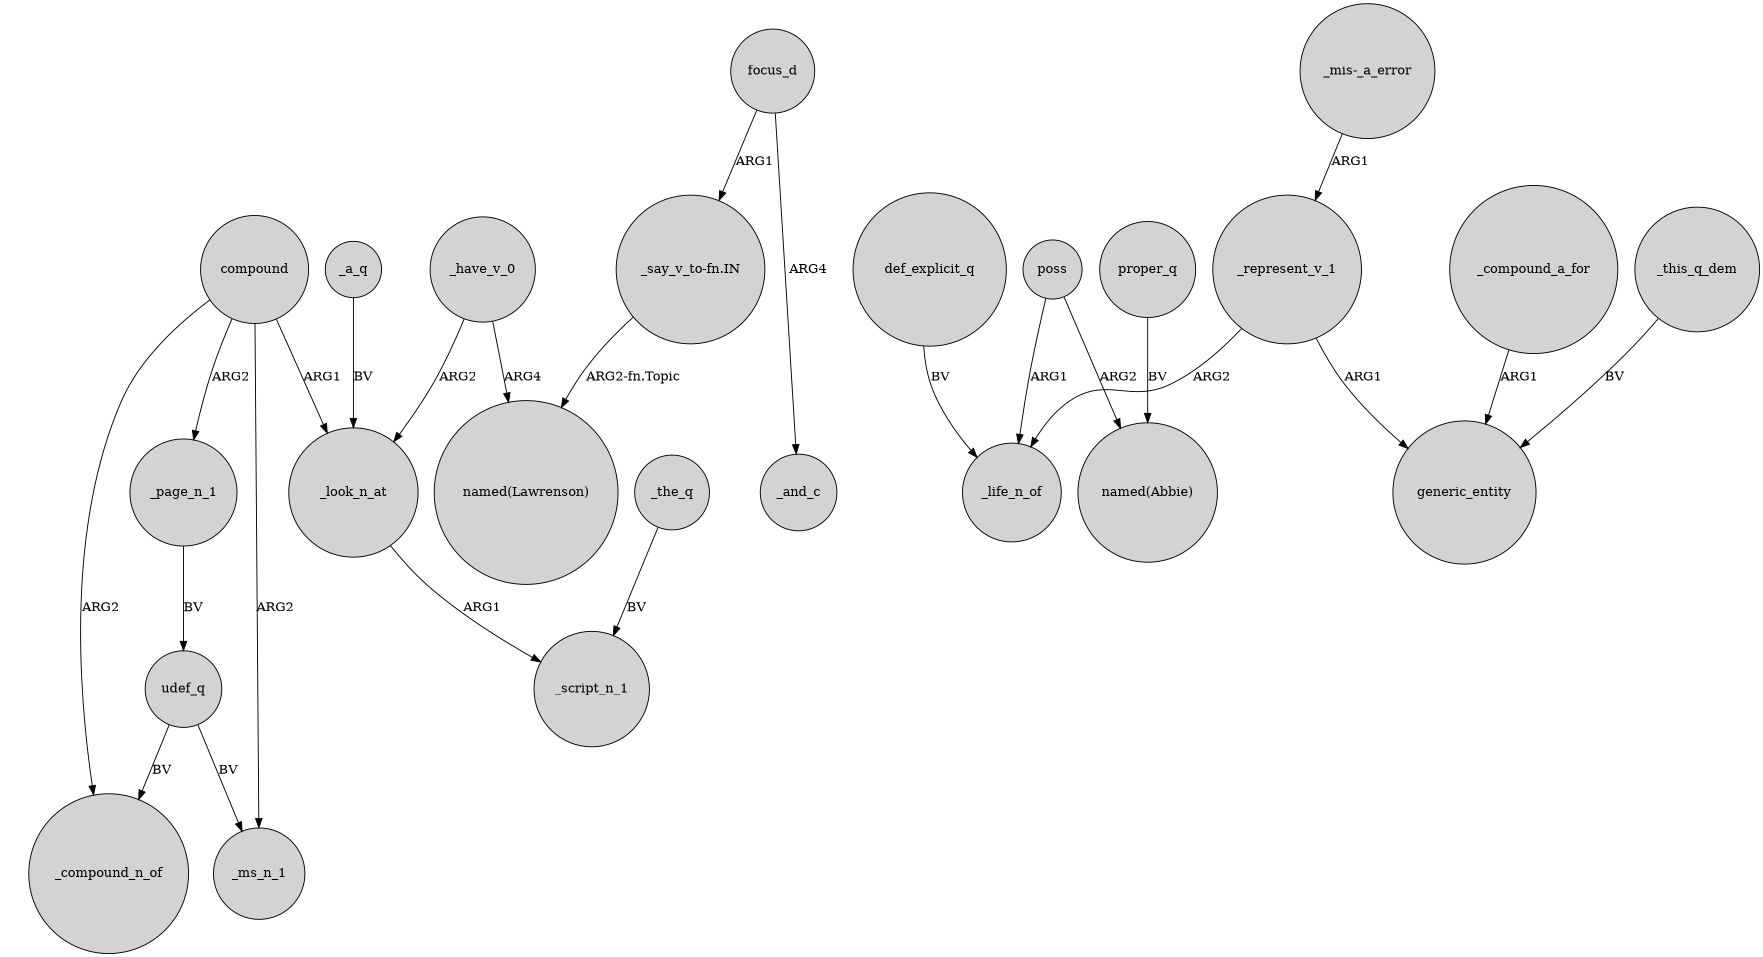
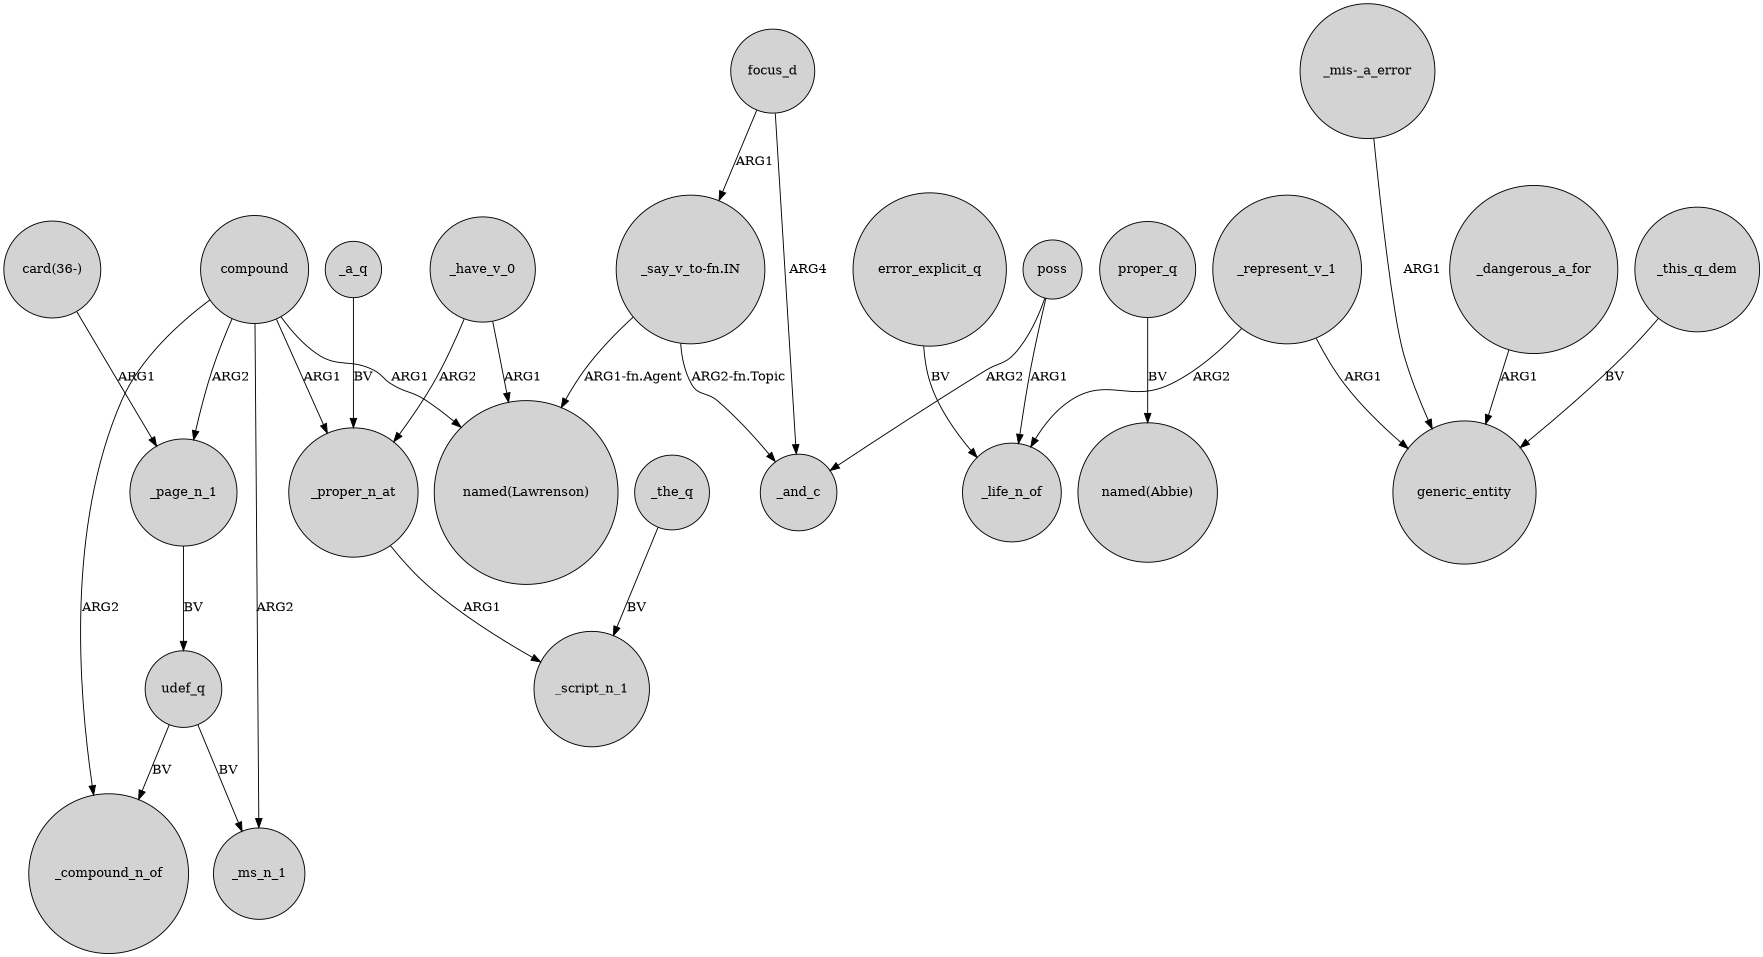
(1330, 163) -> (1390, 282)
none -> (52, 269)
(930, 269) -> (930, 269)
(1534, 269) -> (1534, 269)
(1090, 358) -> (953, 391)
none -> (367, 367)
(523, 377) -> (523, 377)
(633, 377) -> (633, 377)
none -> (718, 401)
(353, 492) -> (353, 492)
